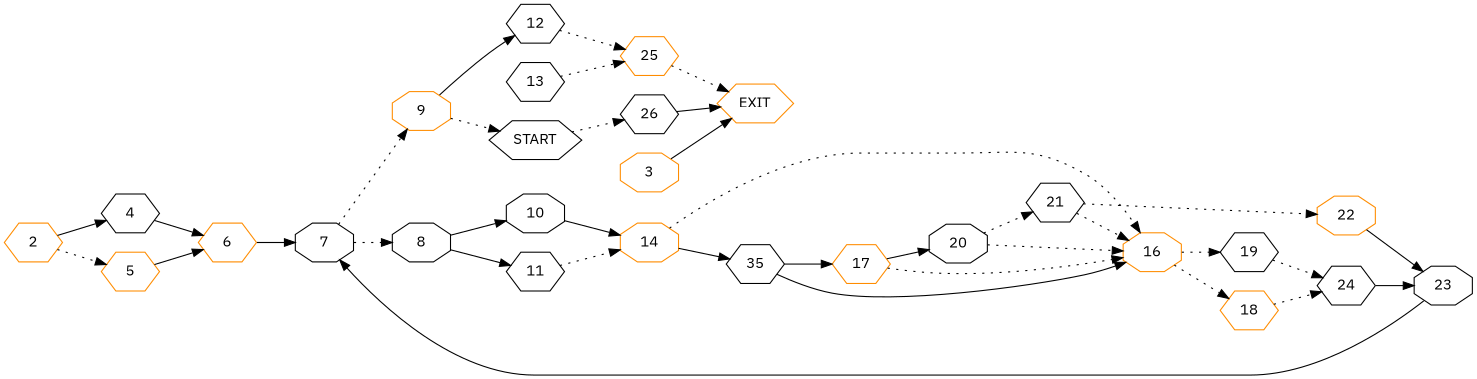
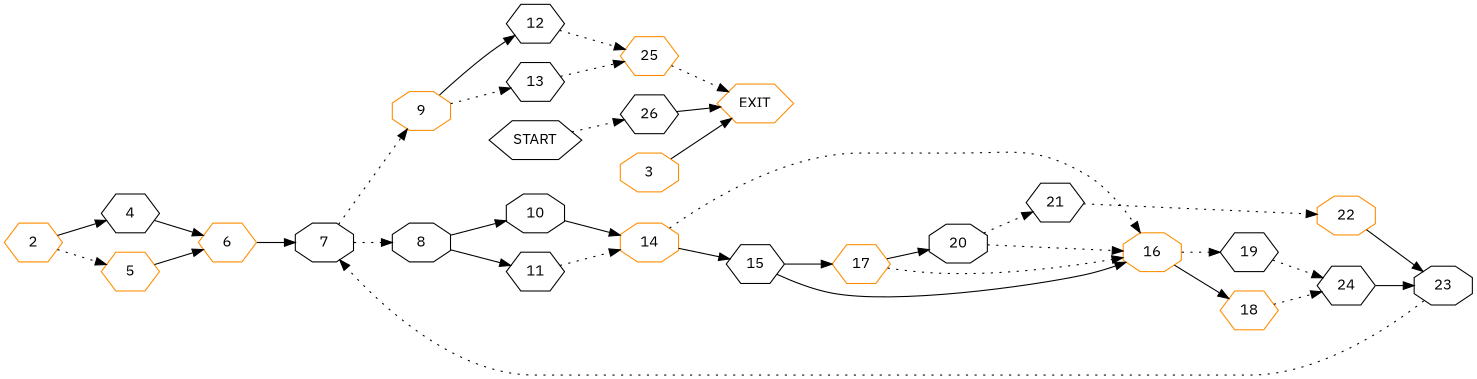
(470, 123) -> (475, 97)
(1098, 224) -> none
(755, 264) -> (755, 264)
(1197, 279) -> (1197, 279)
(877, 375) -> (877, 375)
